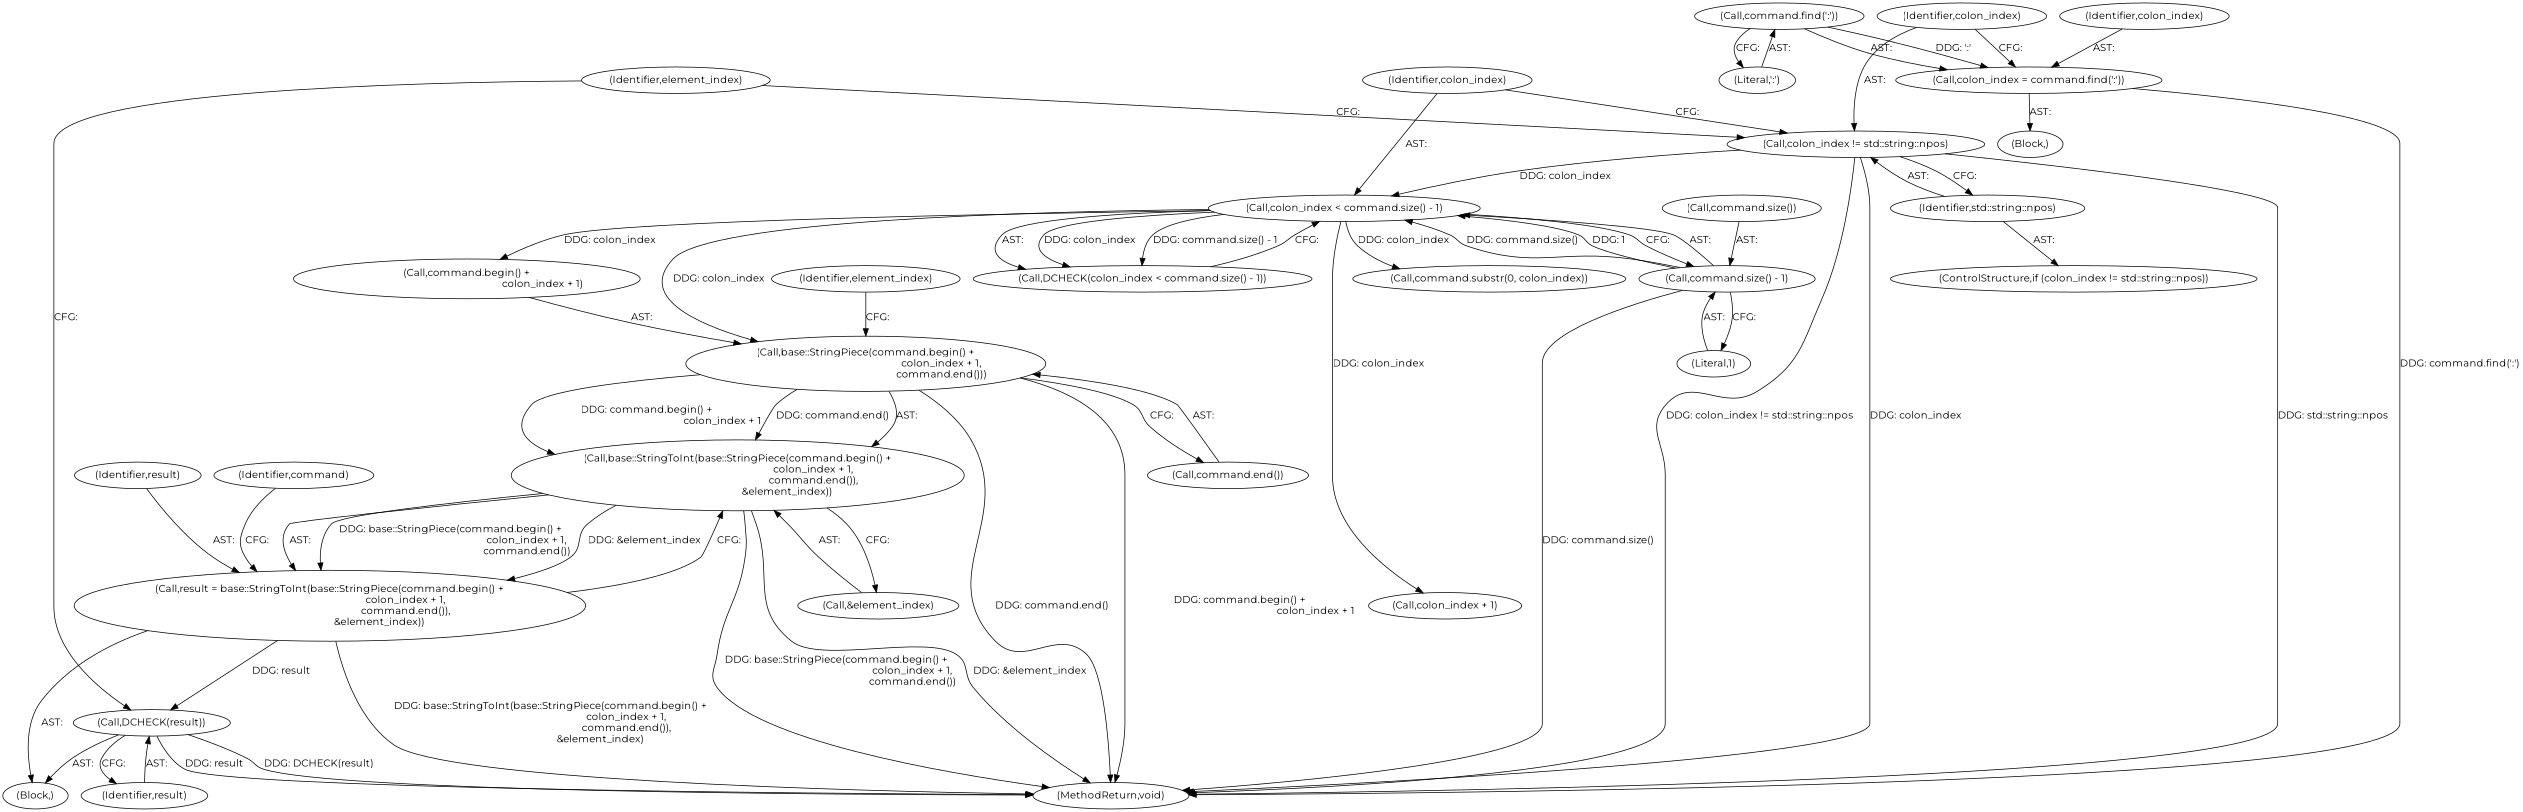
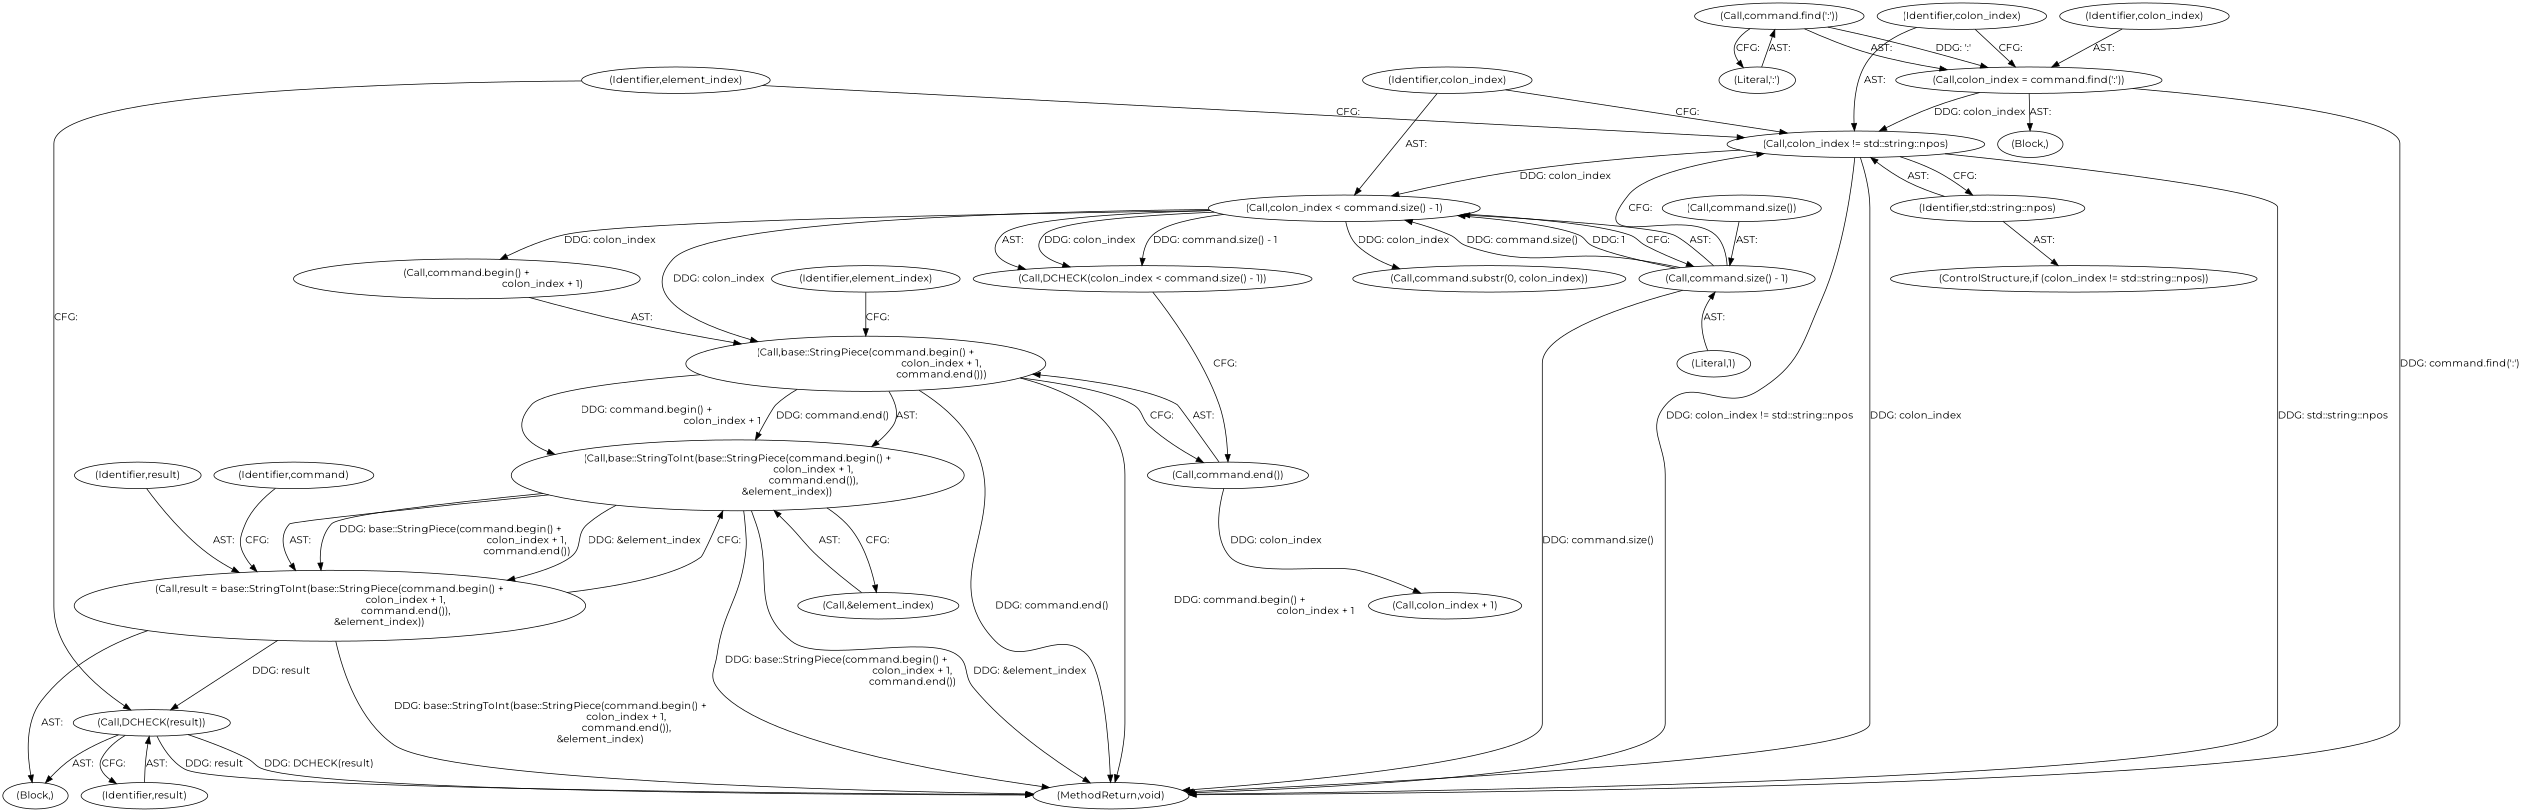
none -> (1932, 108)
(1264, 251) -> (1203, 368)
(1732, 319) -> (1621, 207)
(1333, 422) -> (1287, 569)
